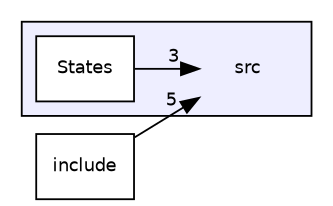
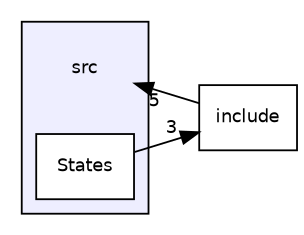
(158, 69) -> (160, 144)
